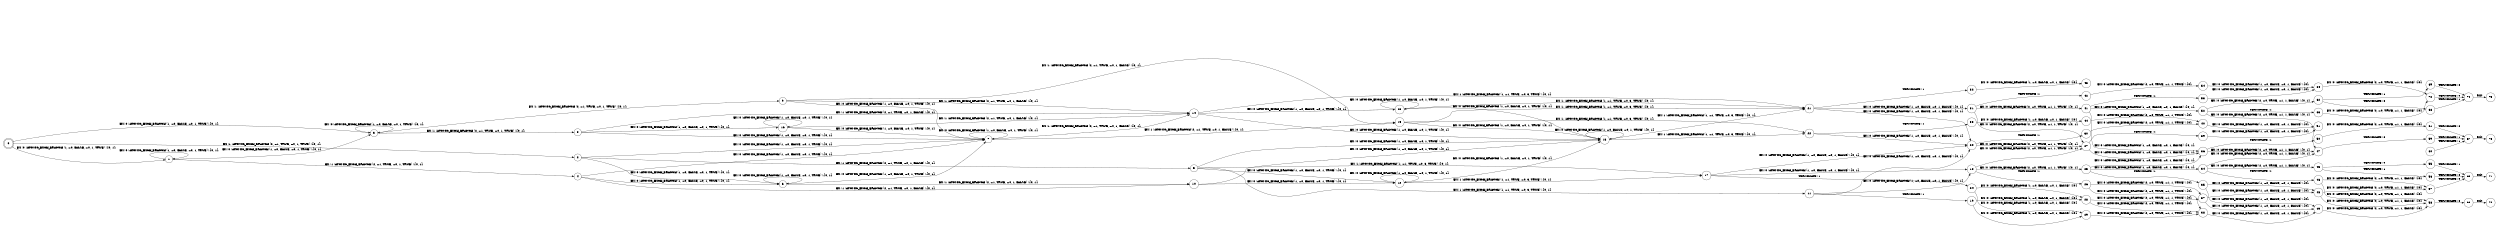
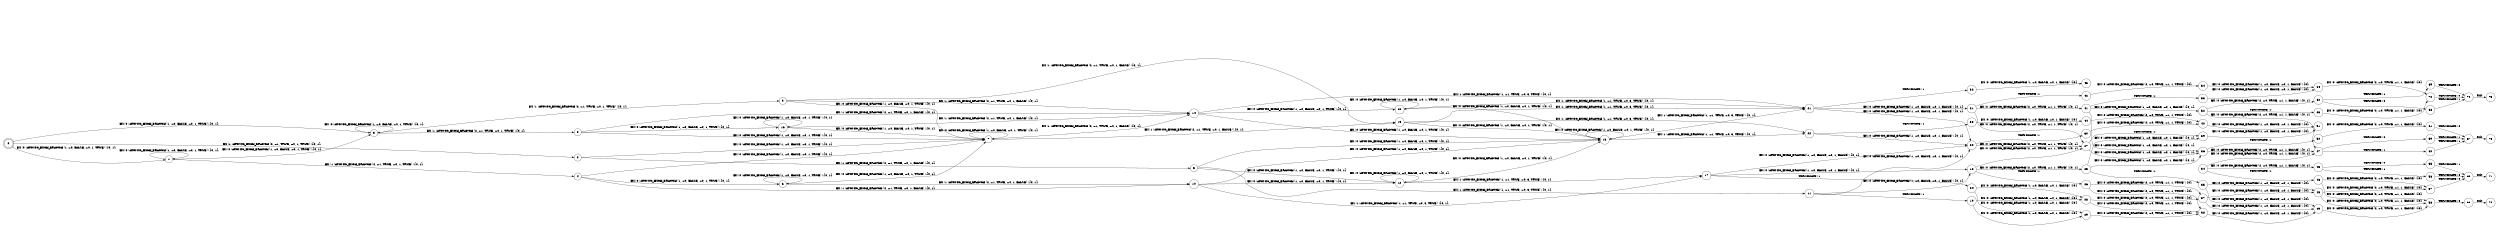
none -> (2373, 152)
(1449, 166) -> (1449, 205)
(2144, 169) -> (2134, 140)
(677, 179) -> none
